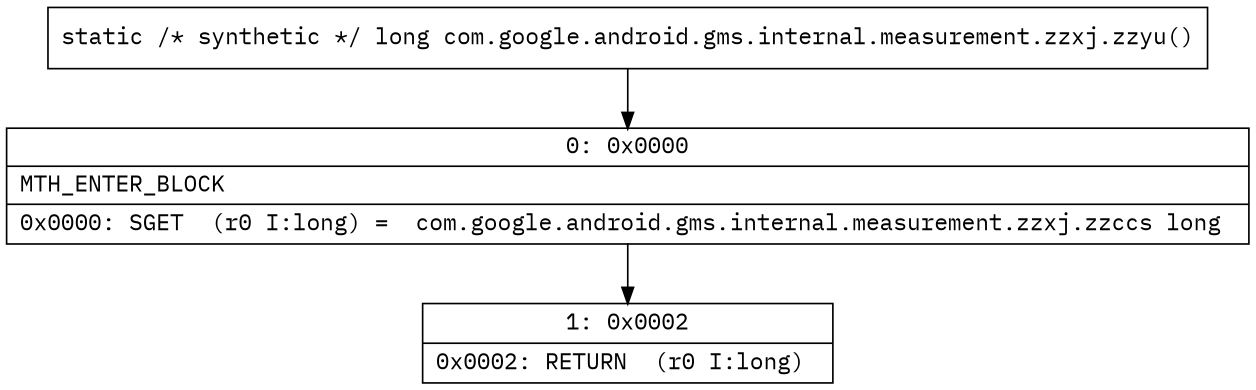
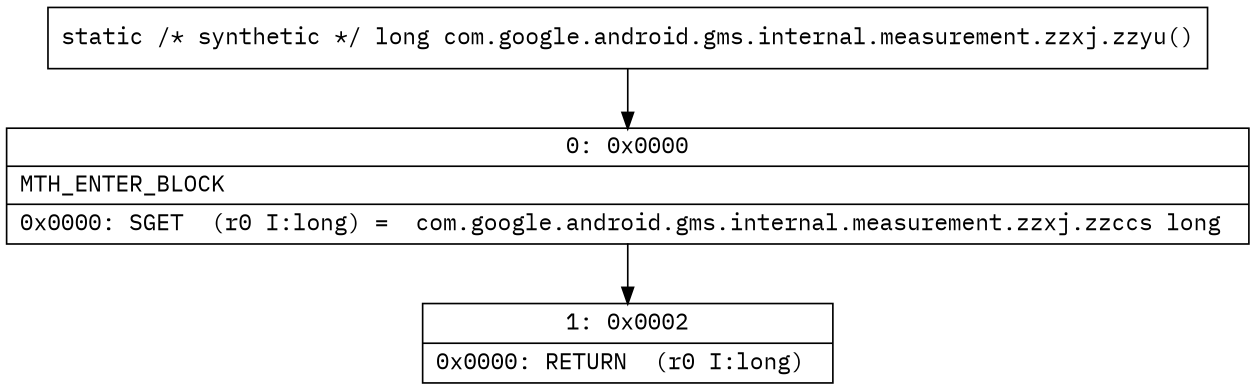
(628, 362) -> (628, 362)
